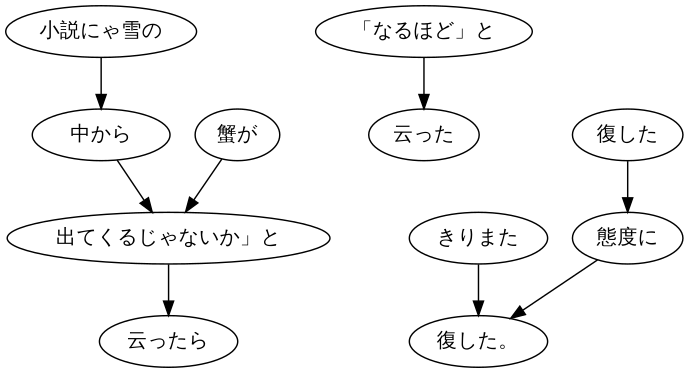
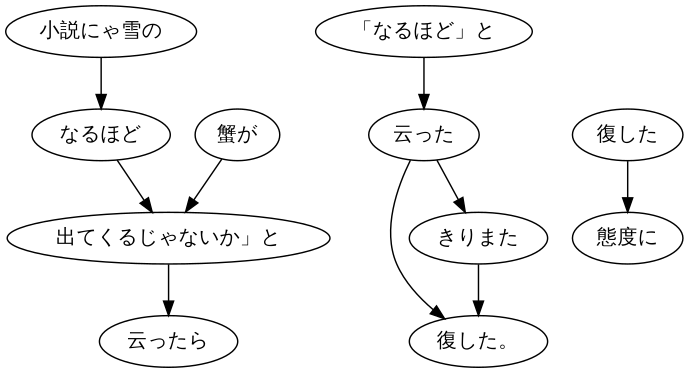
(101, 135) -> (101, 135)
none -> (448, 180)
(560, 285) -> (391, 240)
